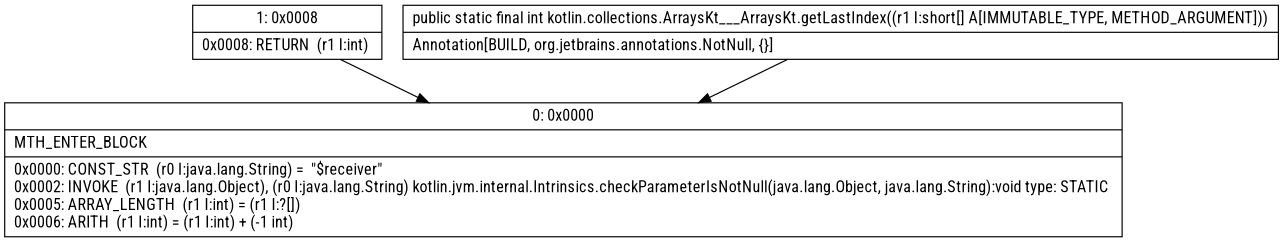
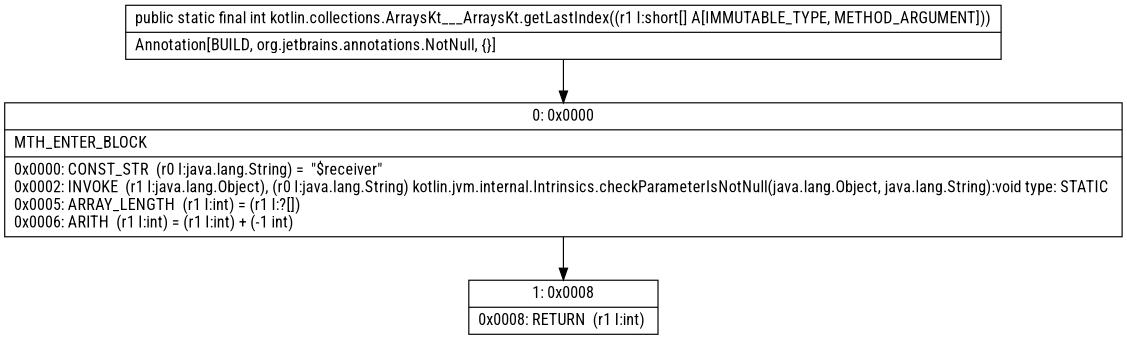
(379, 78) -> (563, 252)
